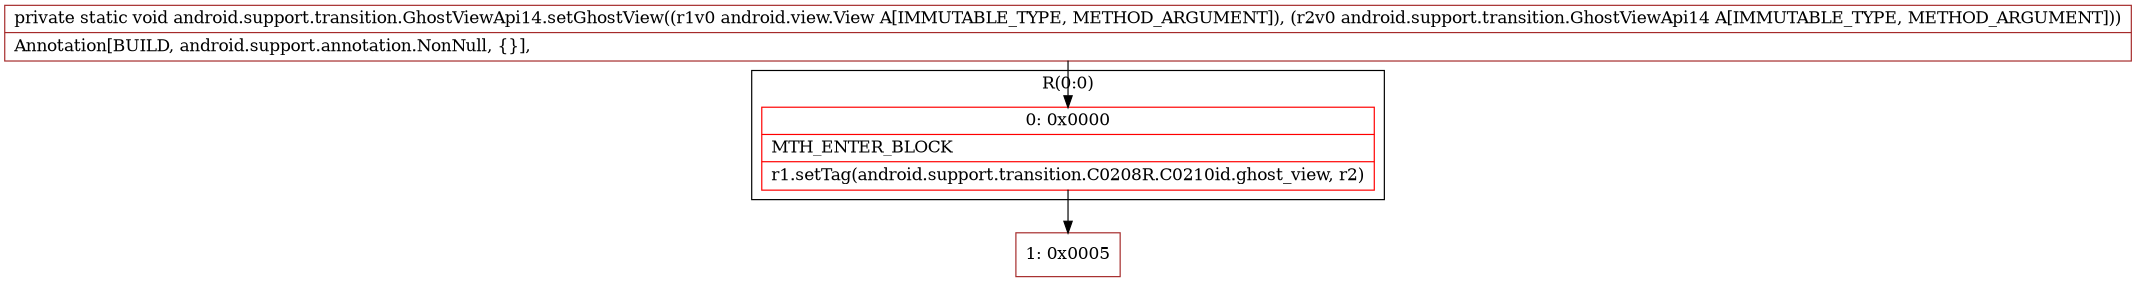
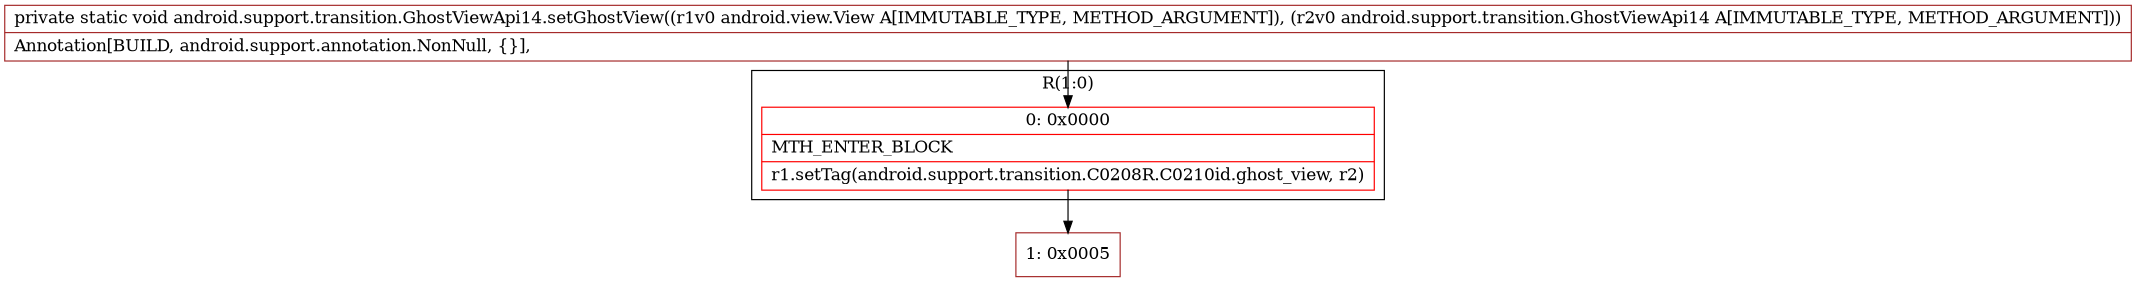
(1068, 84) -> (1068, 84)
